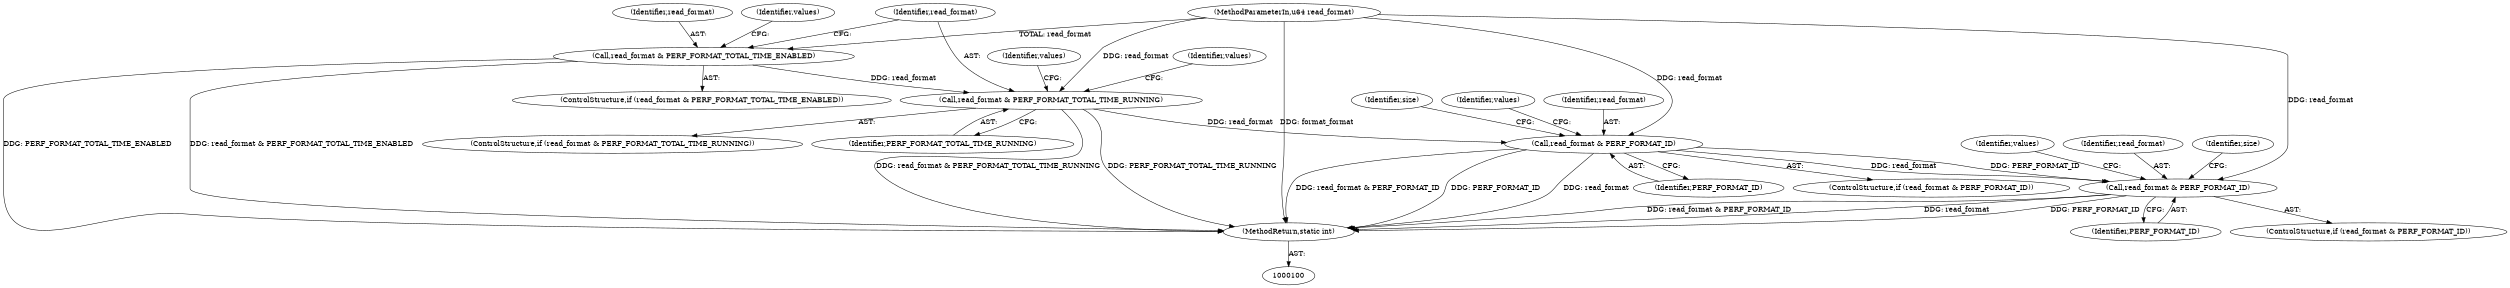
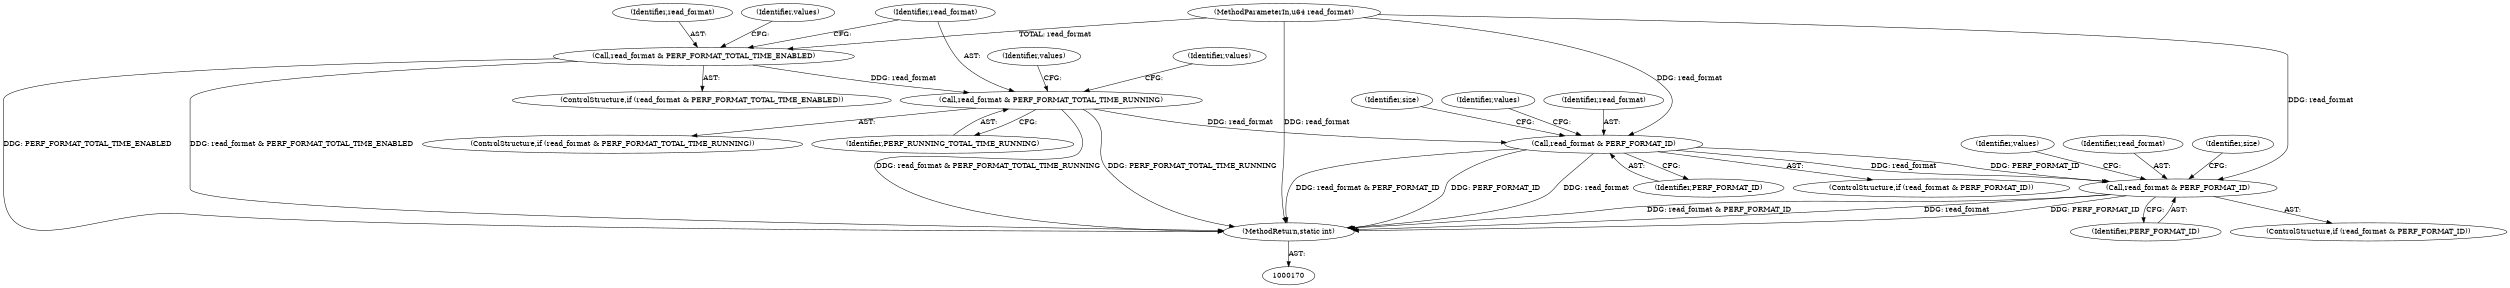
(1126, 37) -> none
(1317, 122) -> (1317, 122)
(943, 144) -> (943, 144)
(1289, 276) -> (1289, 276)
